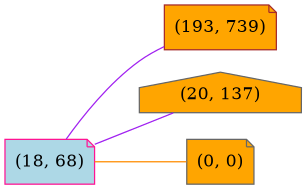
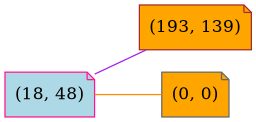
(220, 27) -> (195, 27)
(220, 95) -> none
(50, 162) -> (50, 95)
